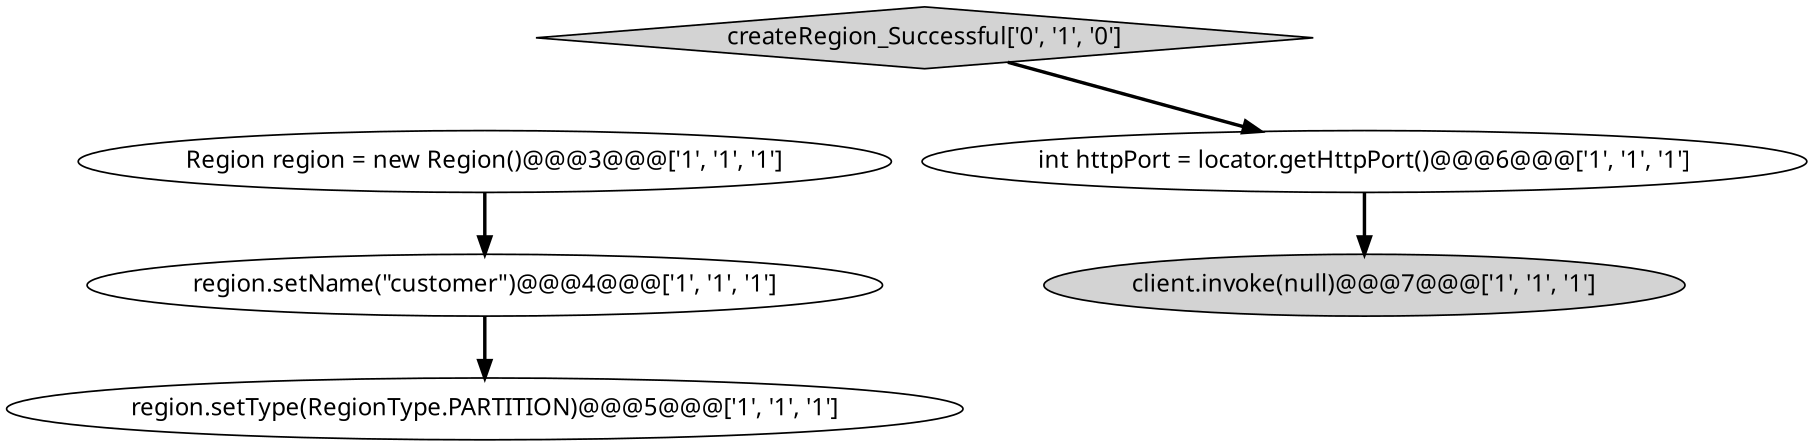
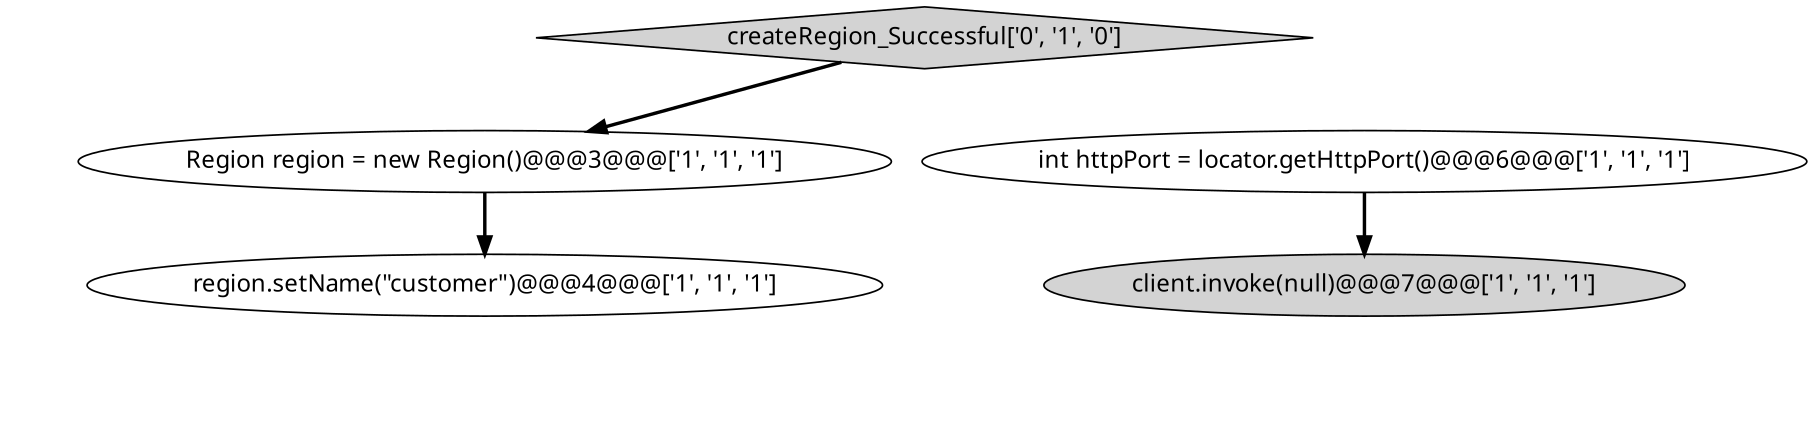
(1126, 95) -> (723, 95)
(485, 409) -> none
